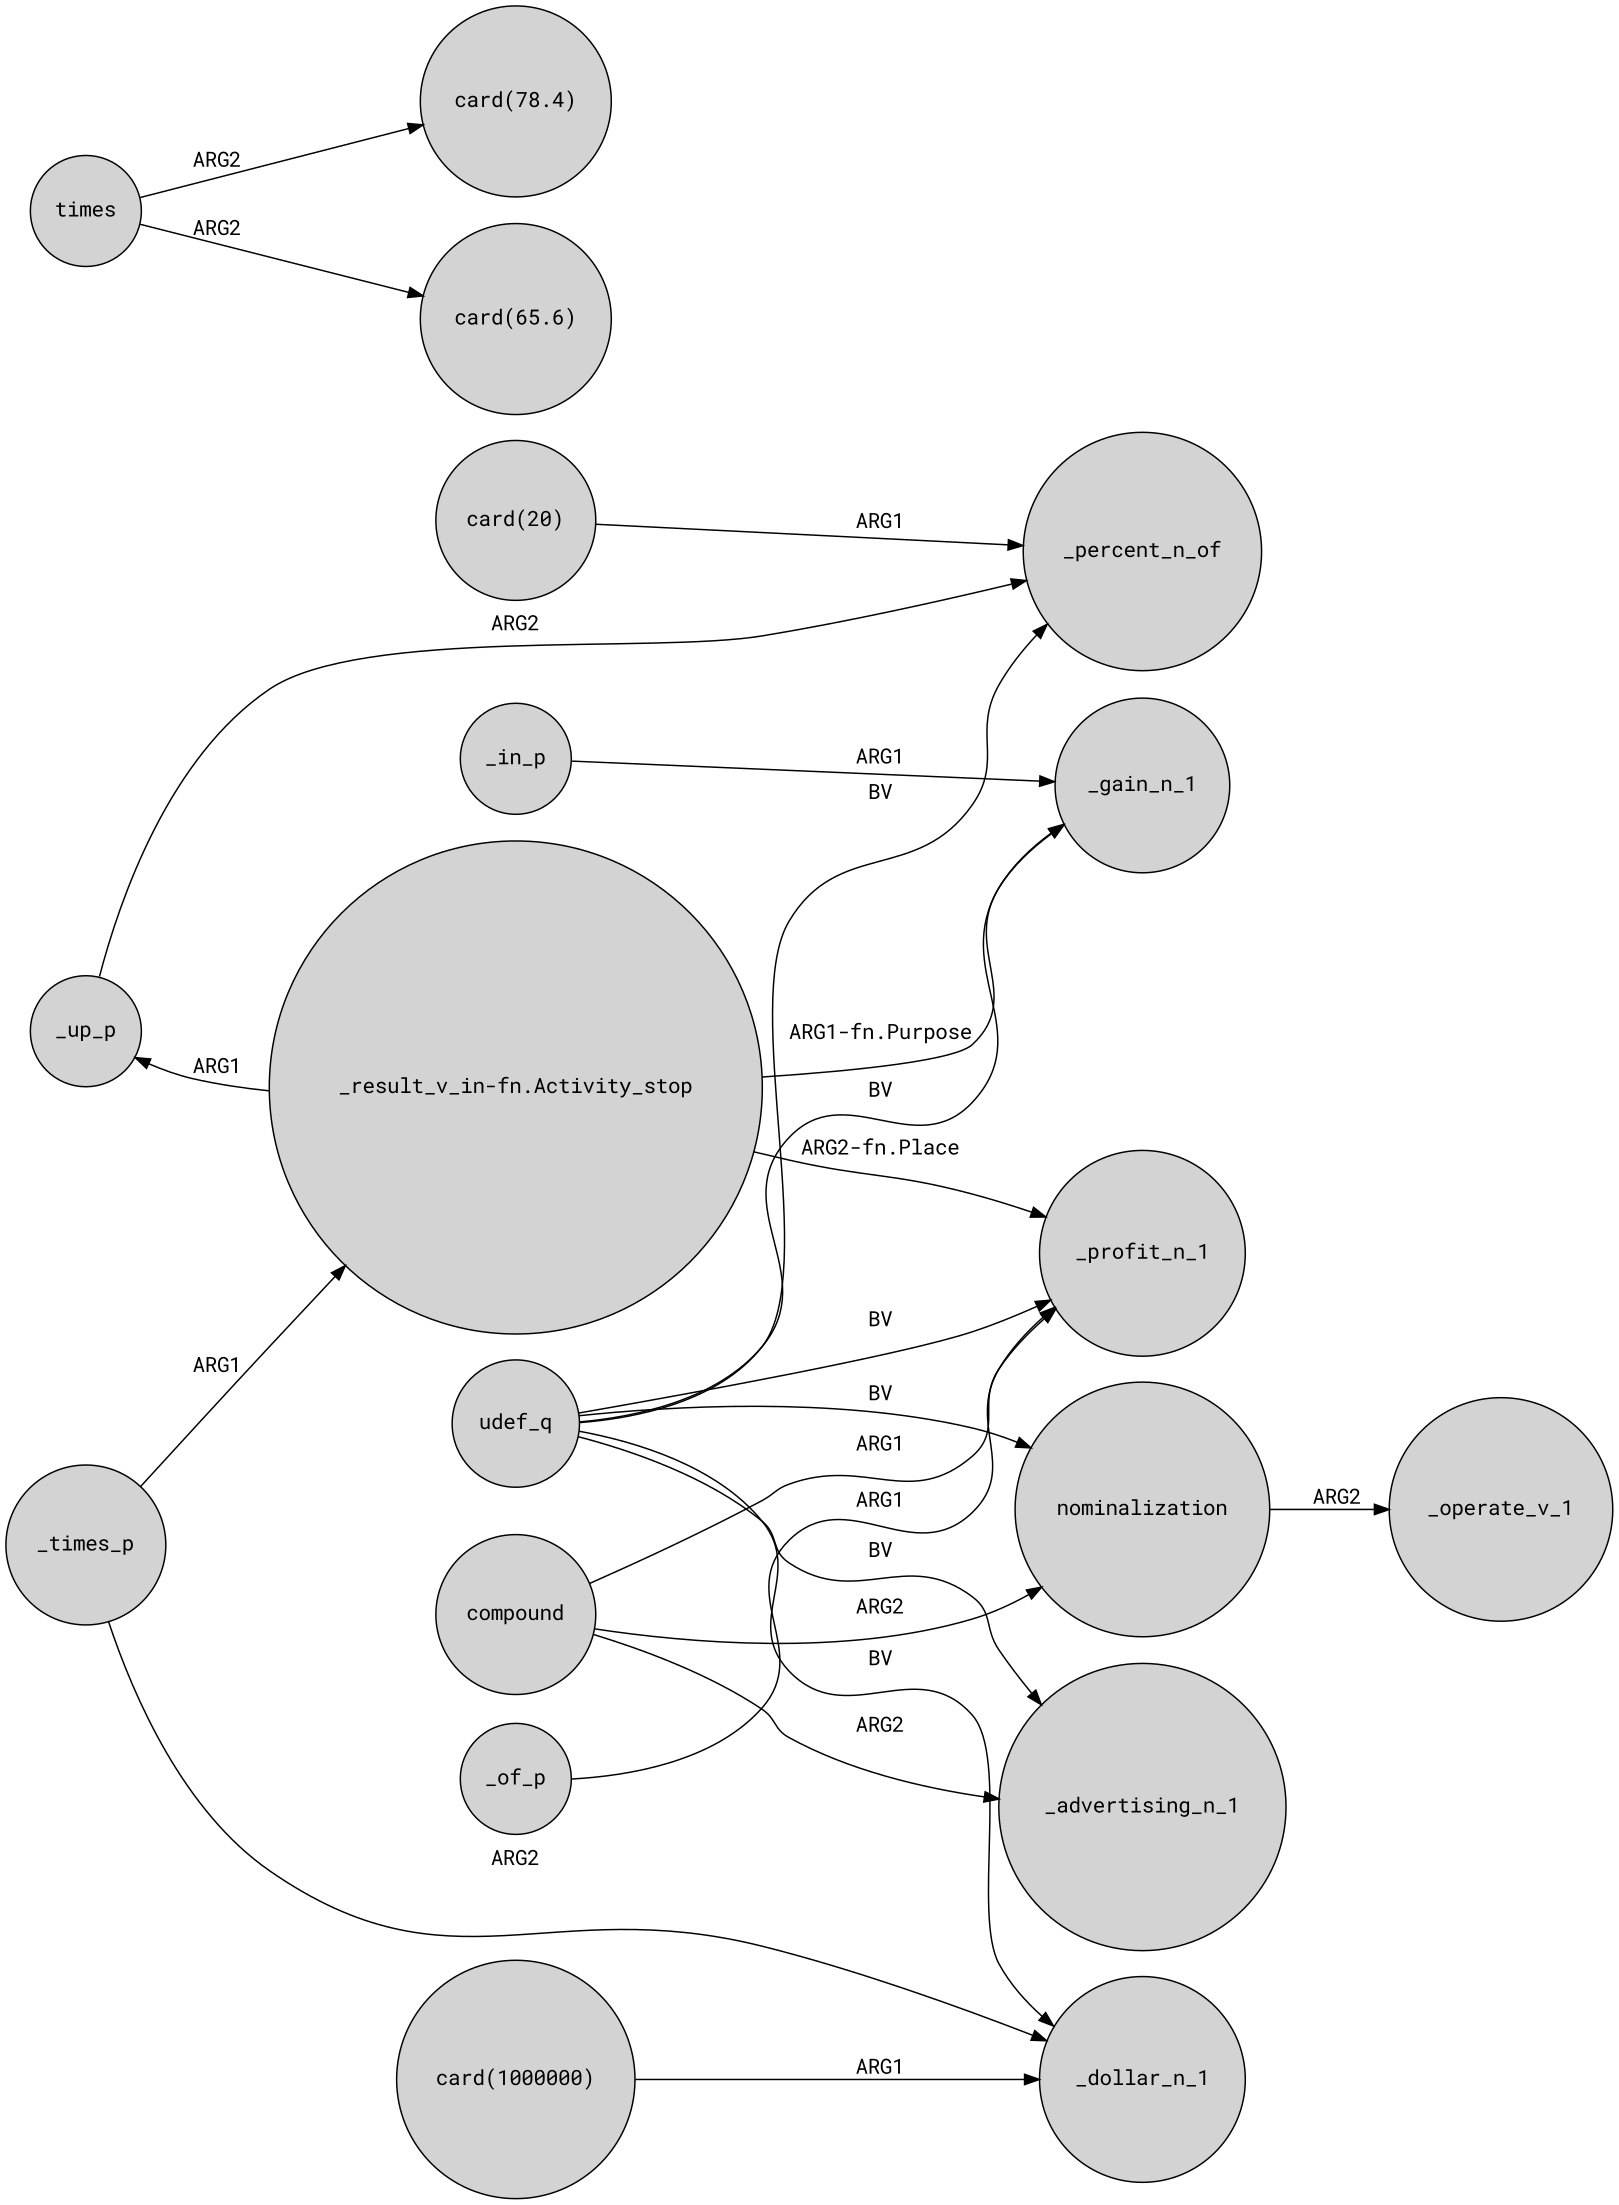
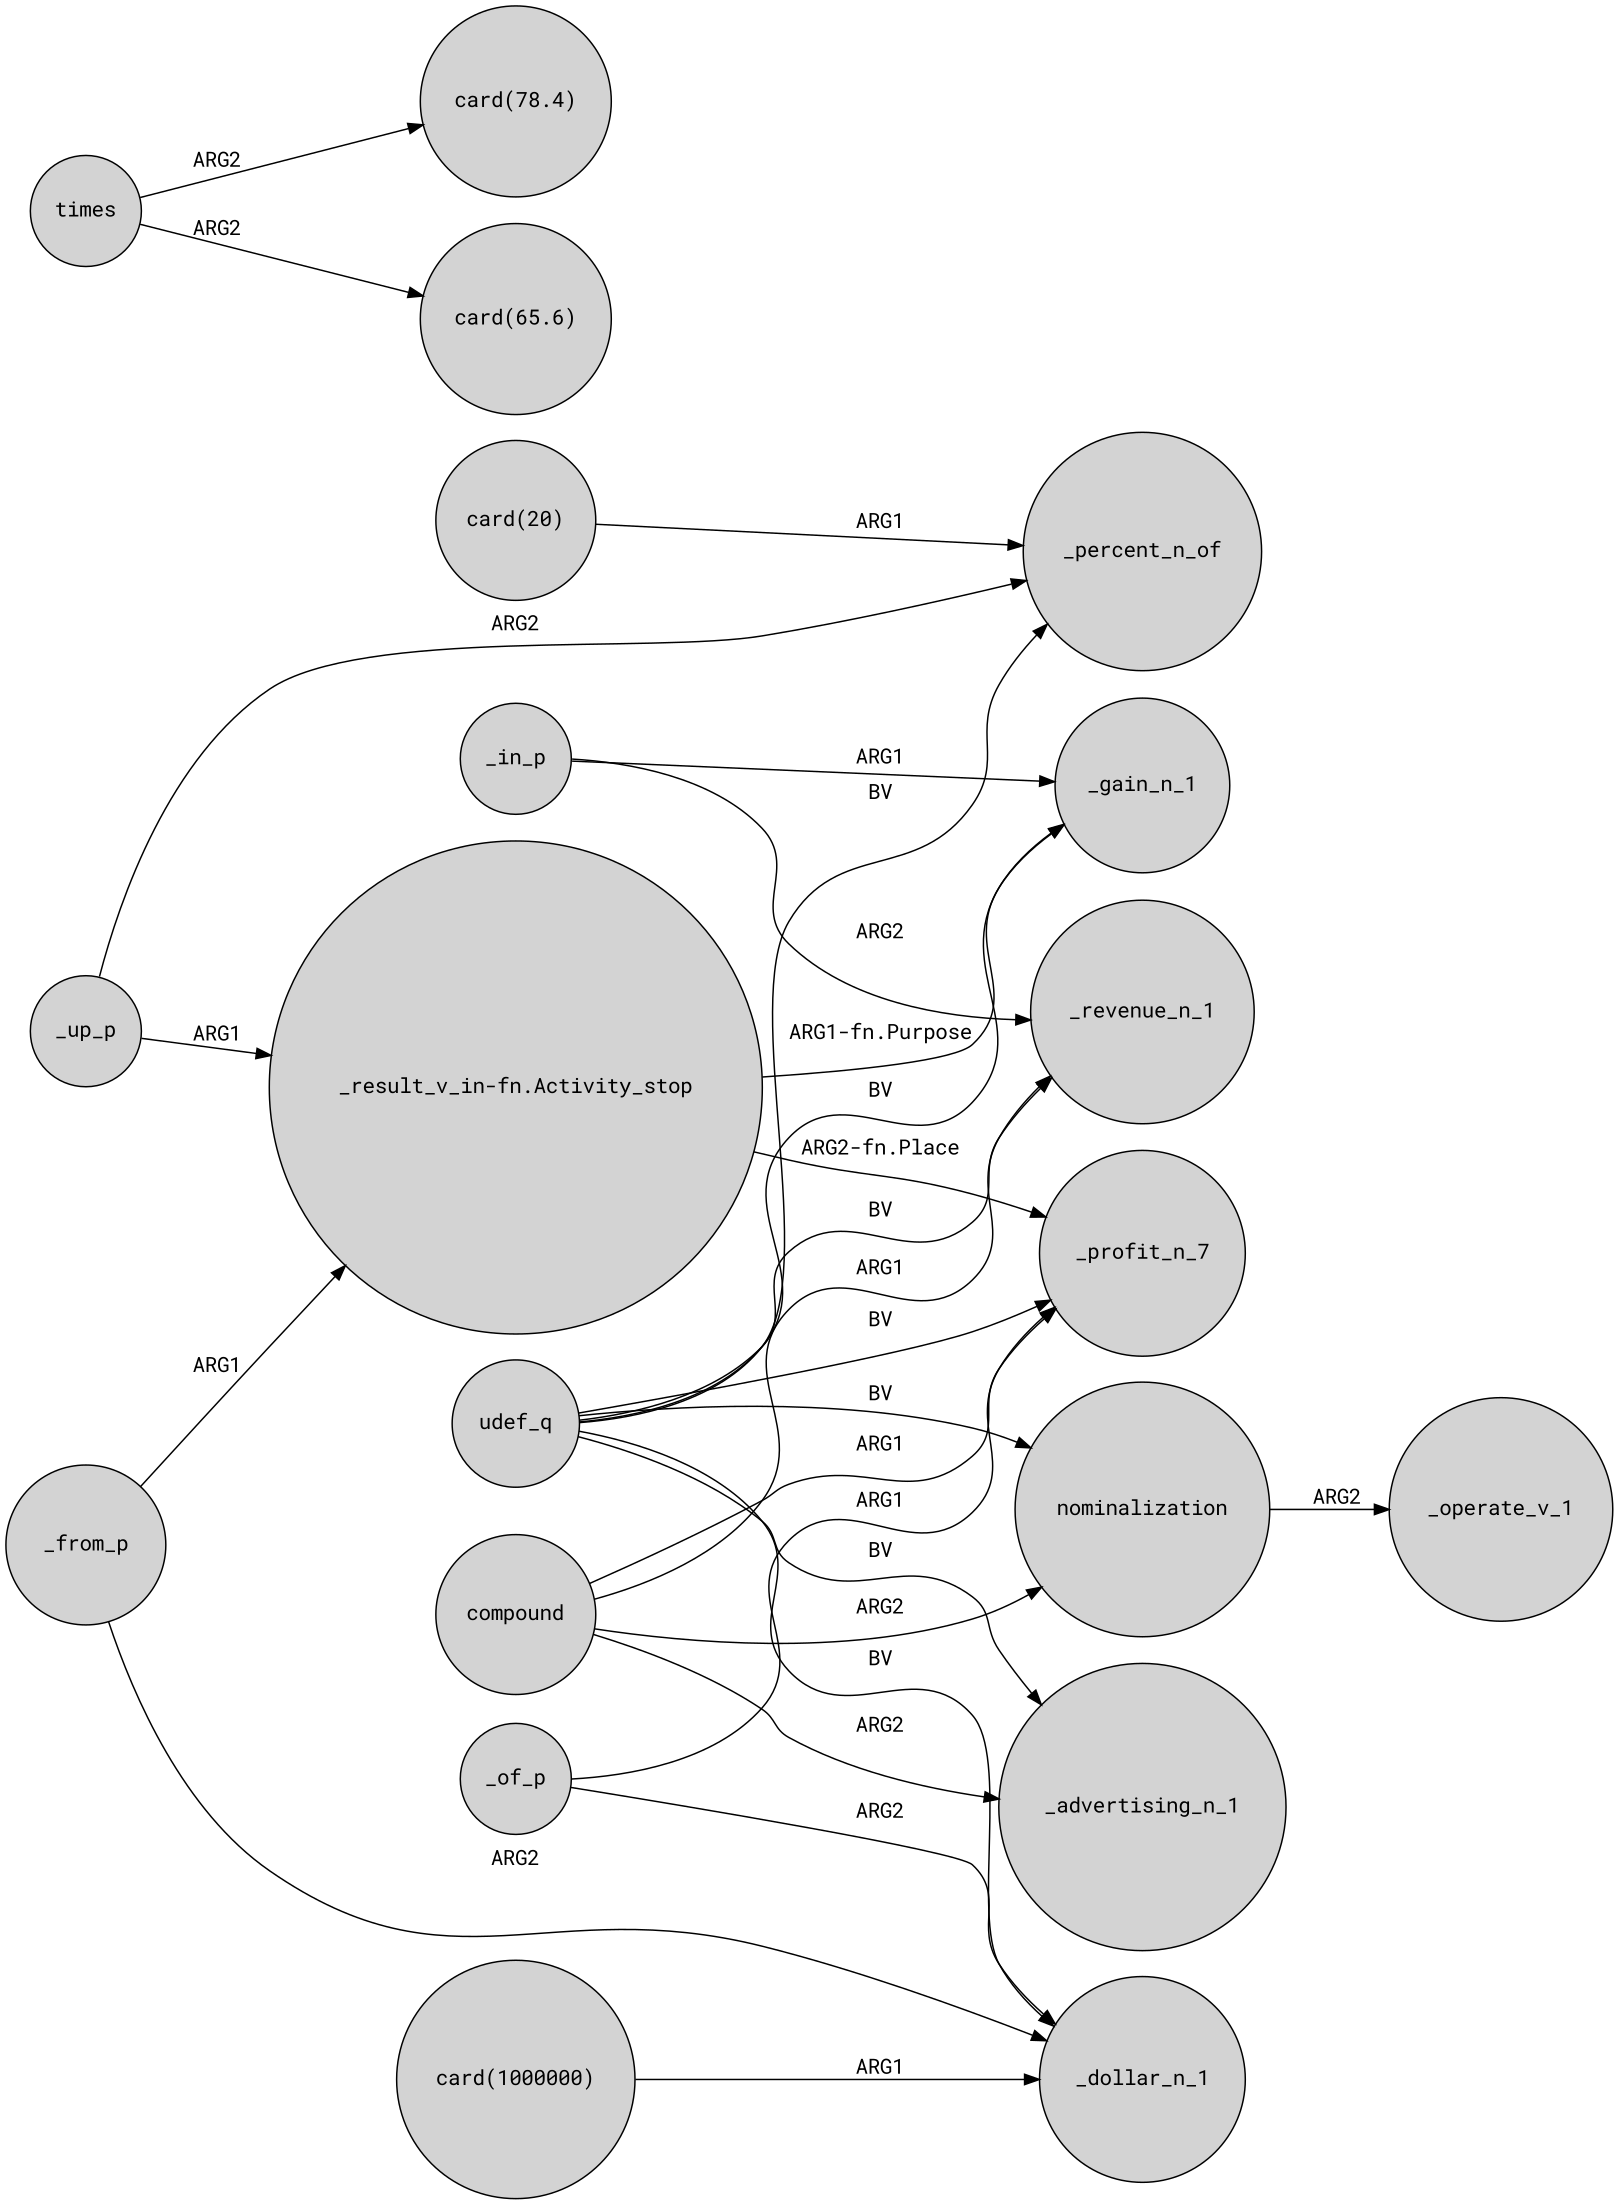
none -> (1142, 1012)
(208, 1082) -> (199, 1046)
(1142, 1253) -> (1142, 1253)
(86, 1545) -> (86, 1545)
none -> (858, 1837)
